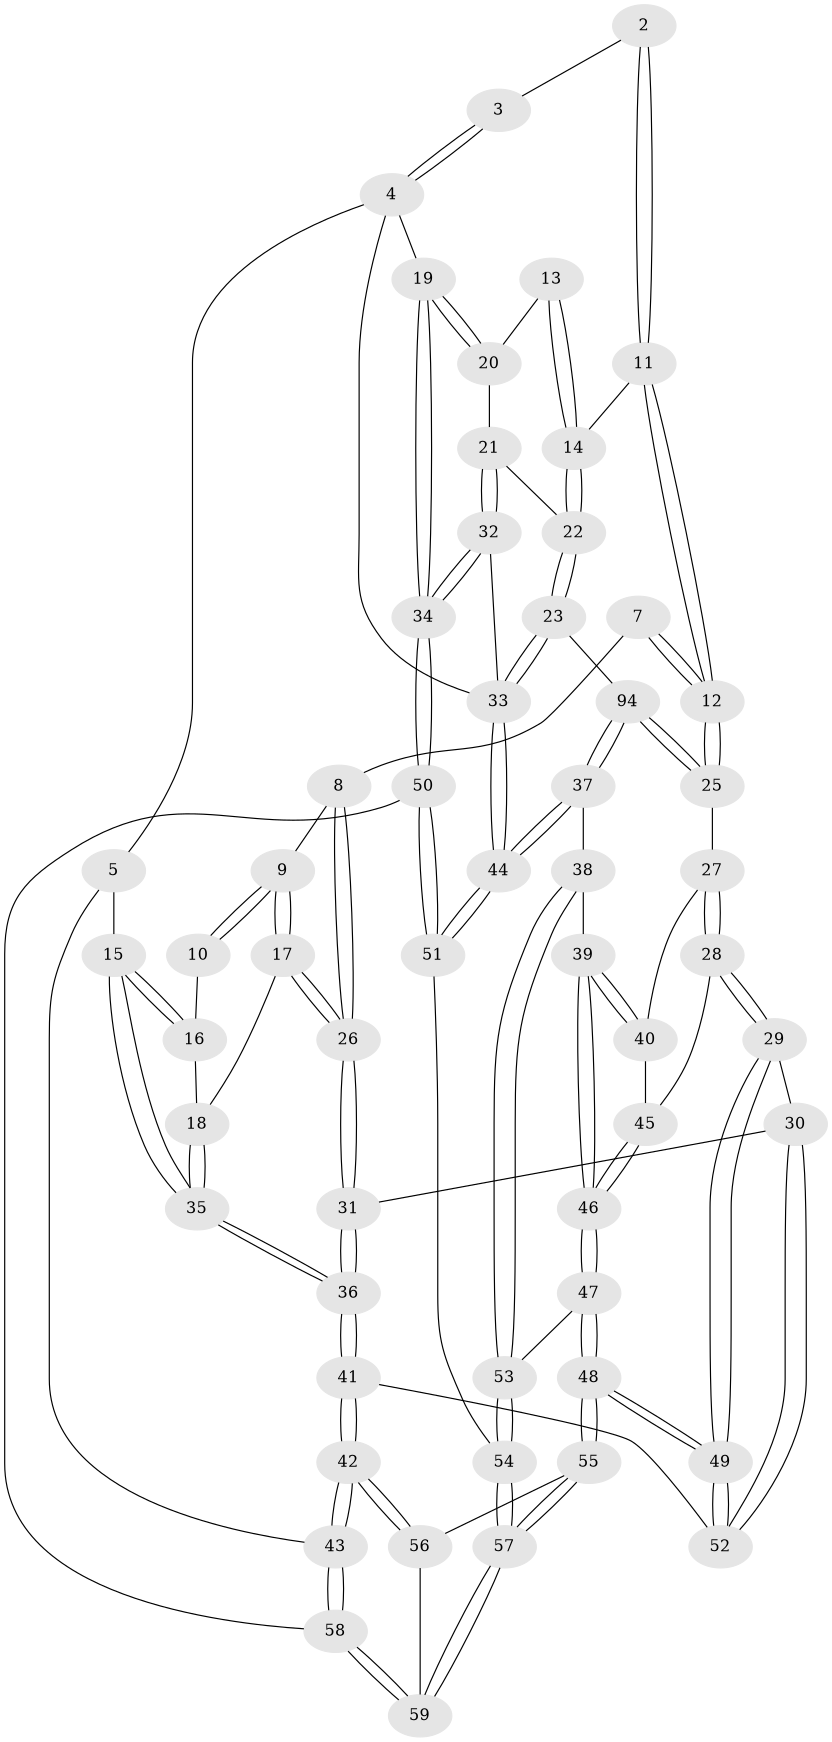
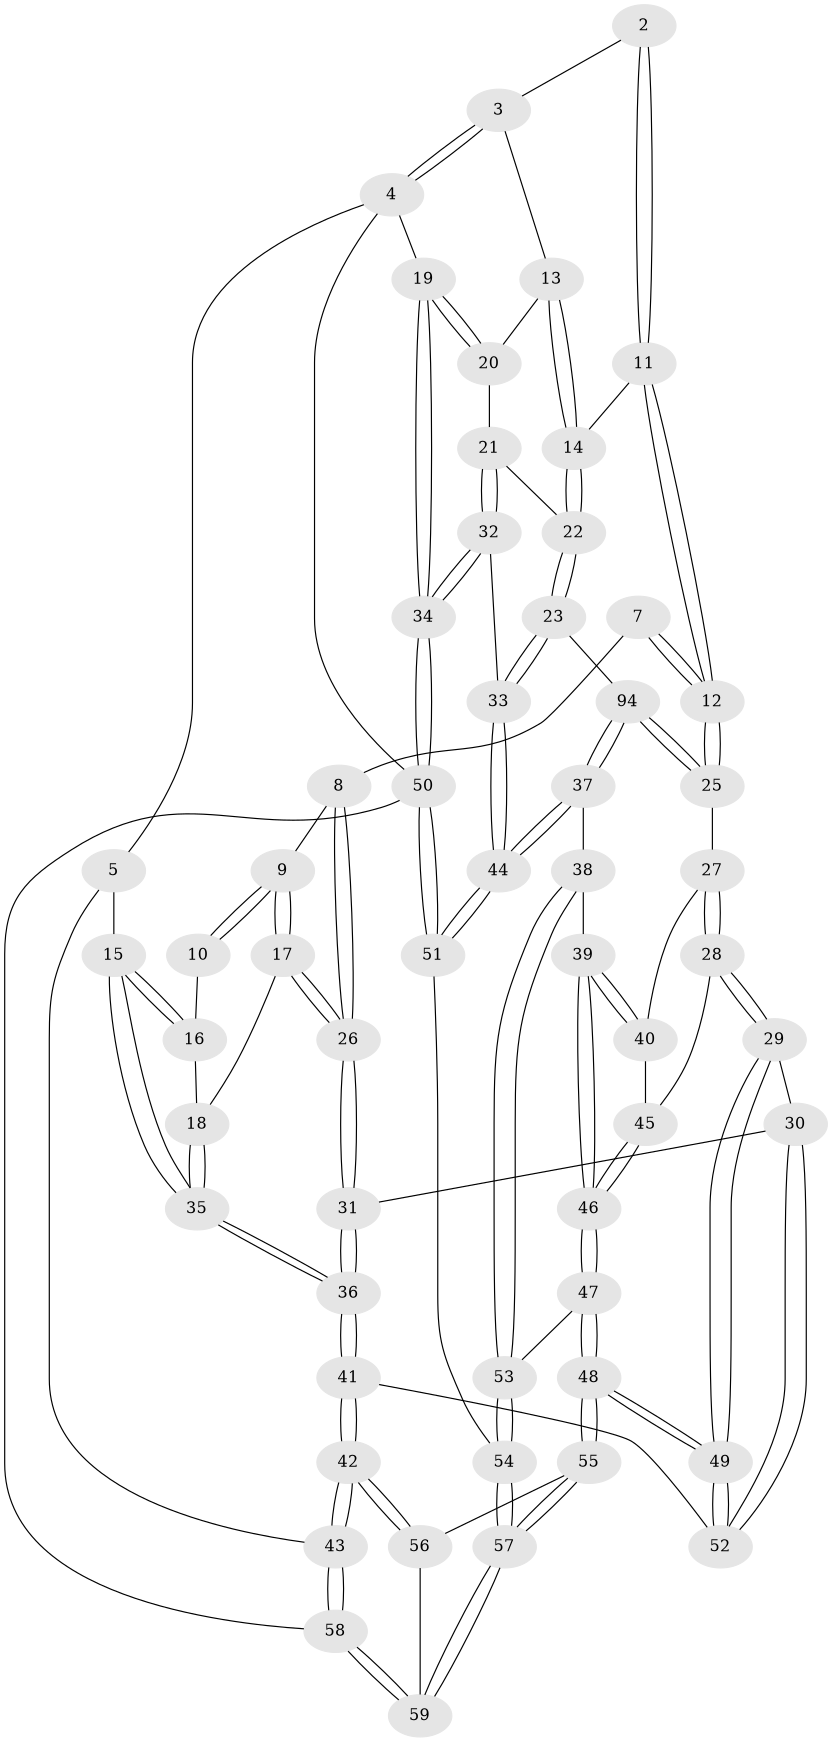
none -> (525, 195)
(359, 481) -> (315, 499)
